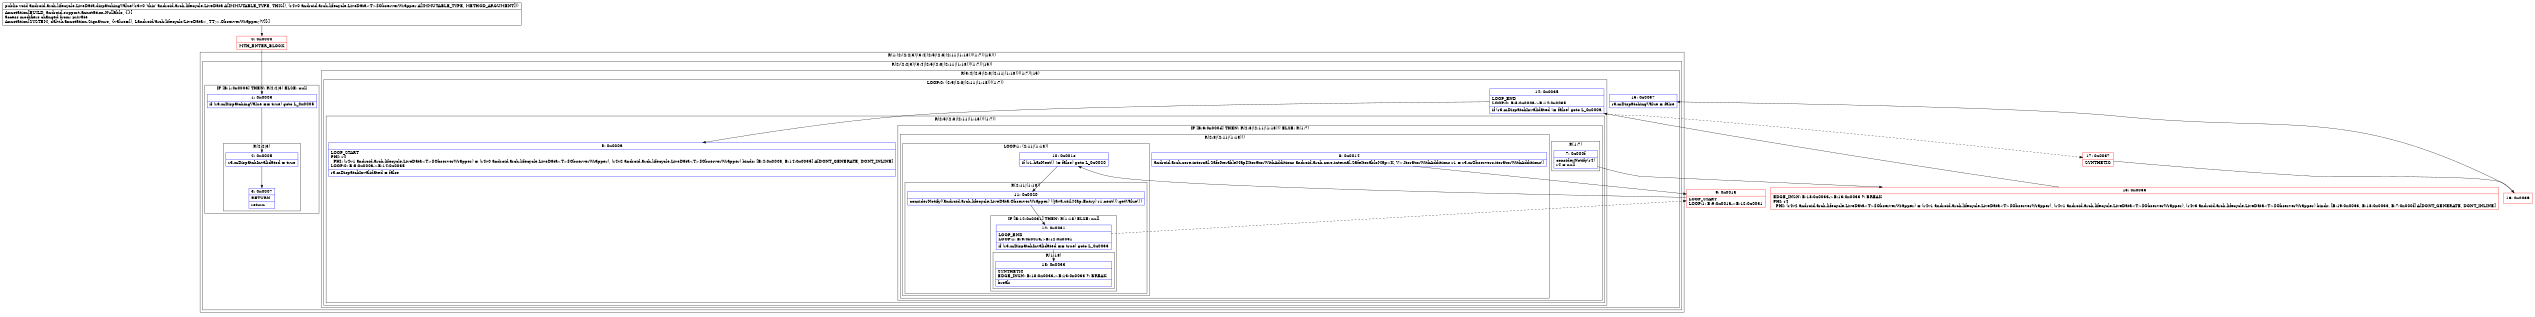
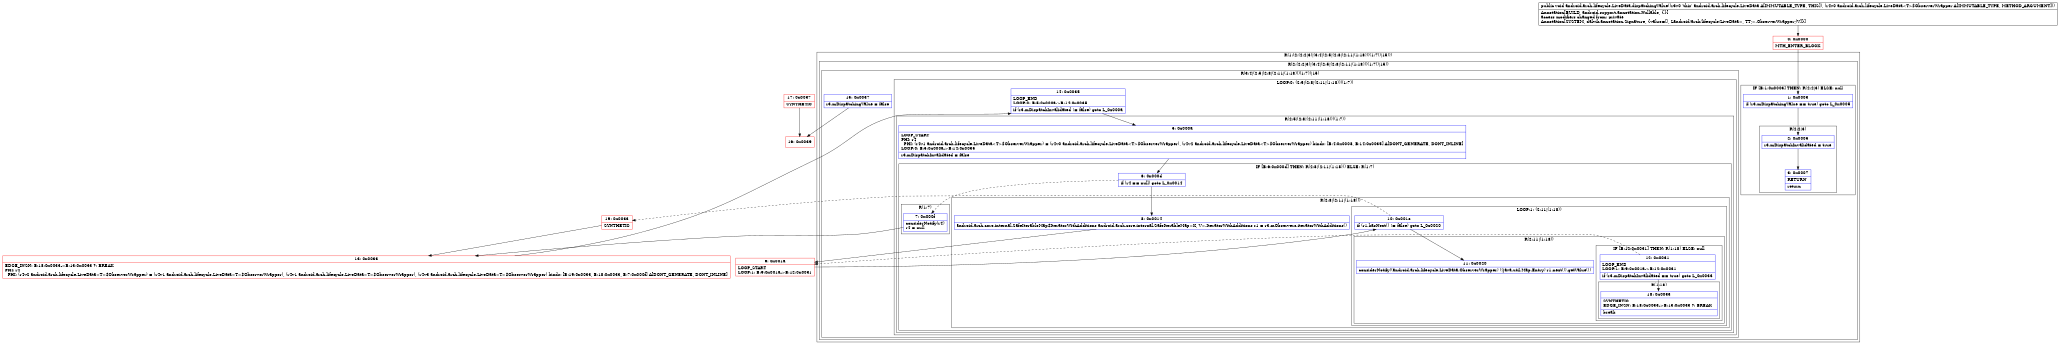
(2104, 115) -> (829, 121)
(1842, 133) -> none
none -> (1152, 180)
(1037, 214) -> none
none -> (617, 222)
